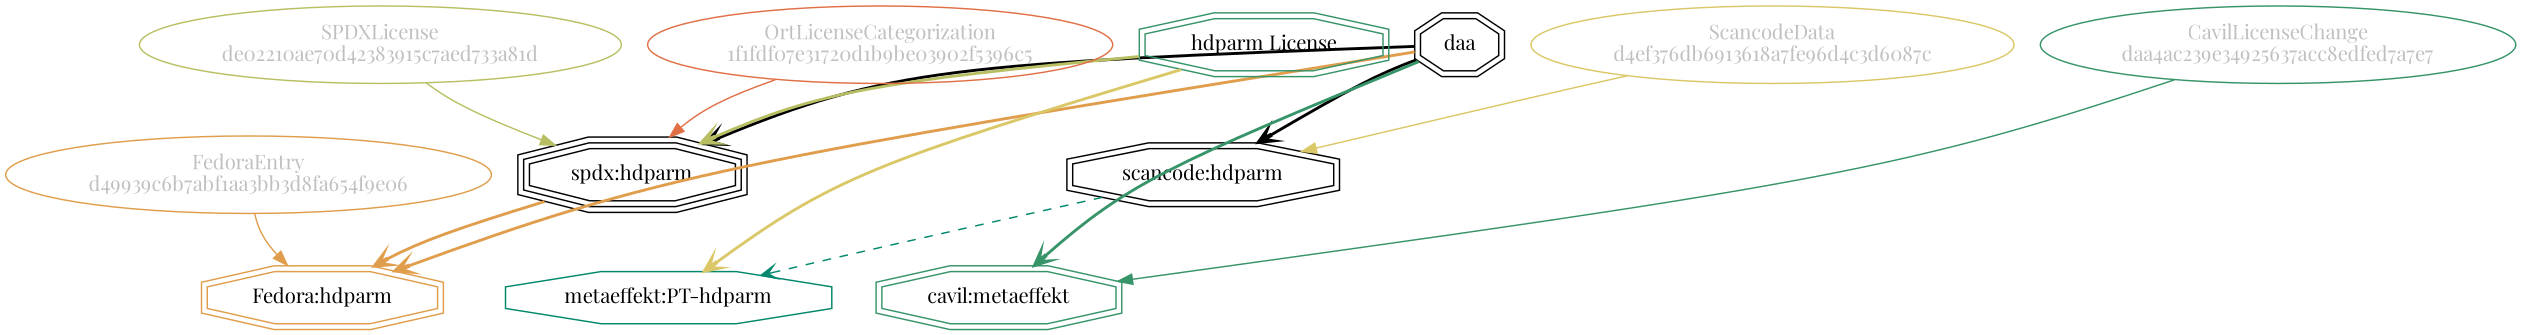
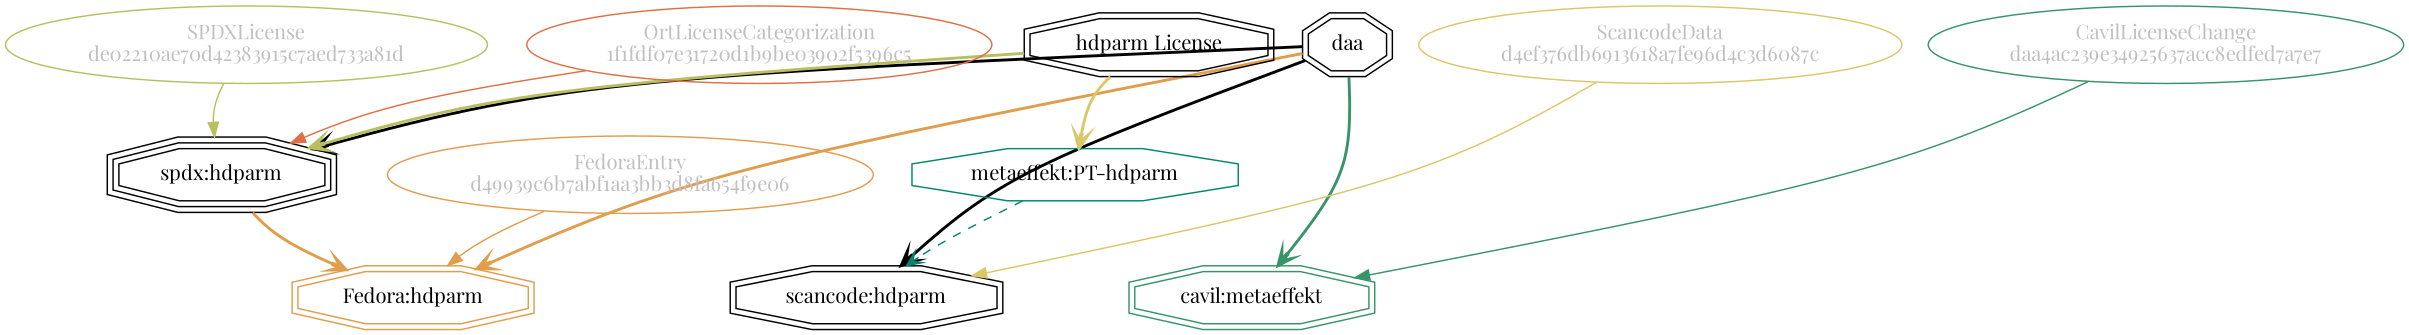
(1264, 45) -> (1149, 45)
(939, 234) -> (970, 228)
